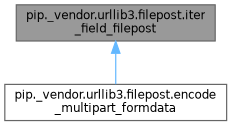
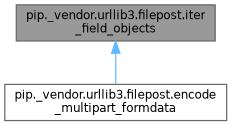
(116, 23) -> (116, 23)
